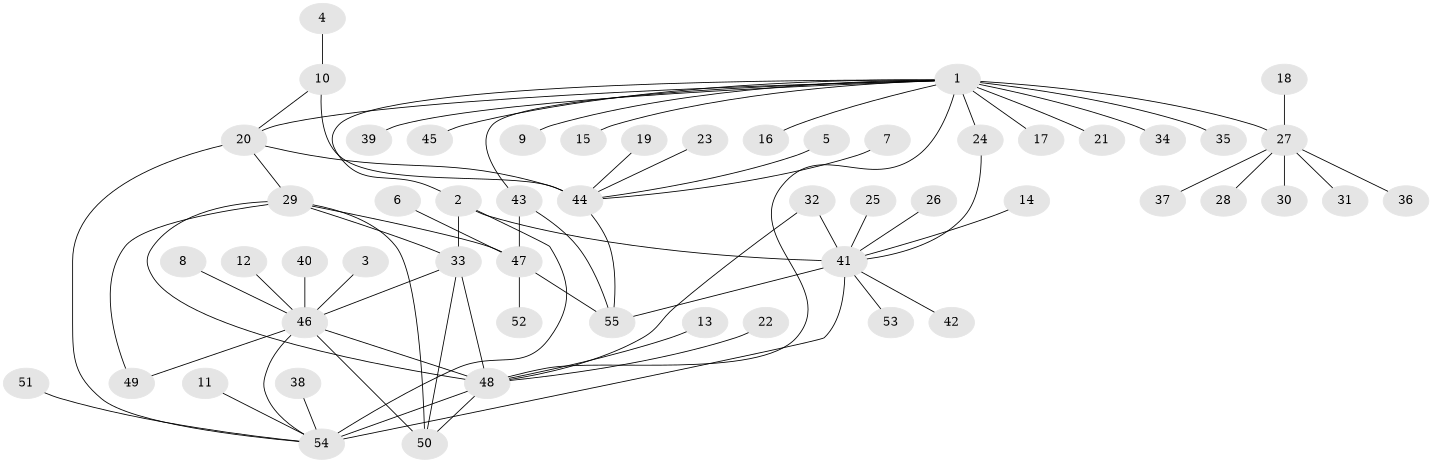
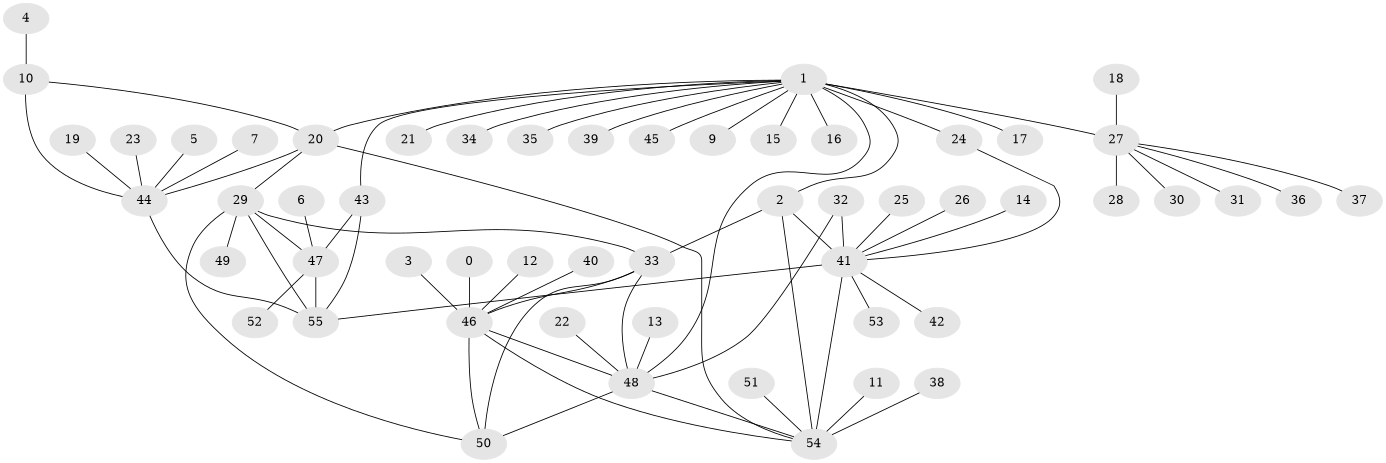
(183, 262) -> (470, 262)
(226, 322) -> (277, 263)
(218, 353) -> none
